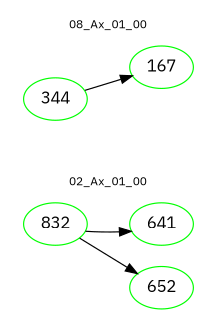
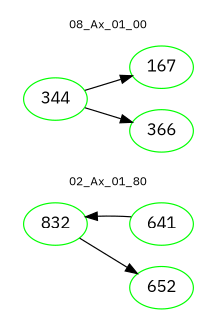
none -> (162, 131)
(108, 182) -> (108, 182)
(102, 232) -> (114, 216)
